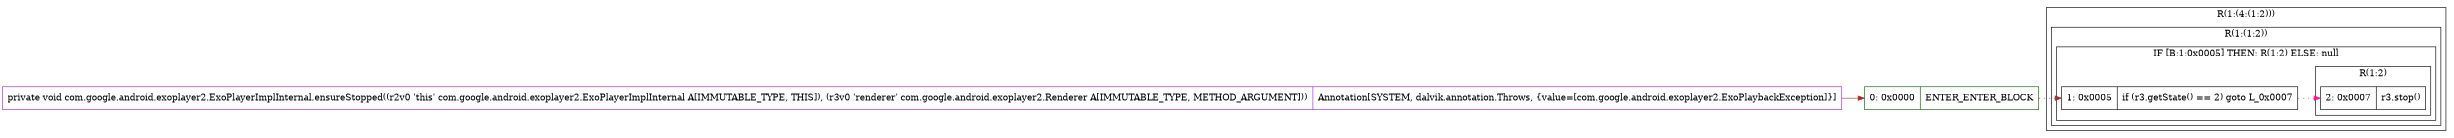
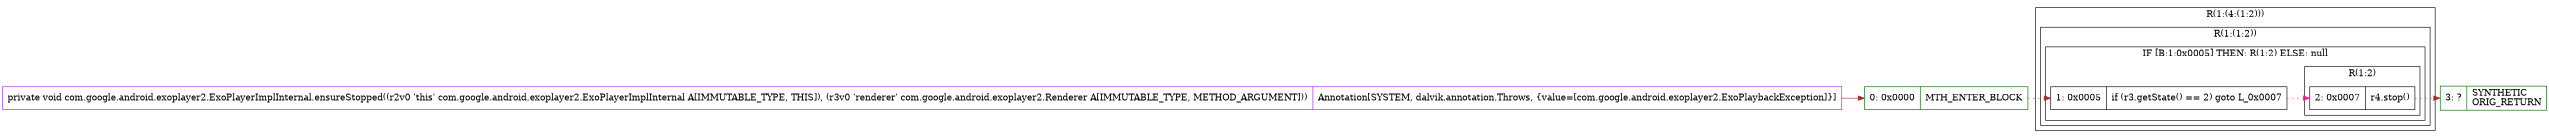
(1979, 98) -> (1974, 98)
(2401, 98) -> (2390, 98)
none -> (2493, 98)
